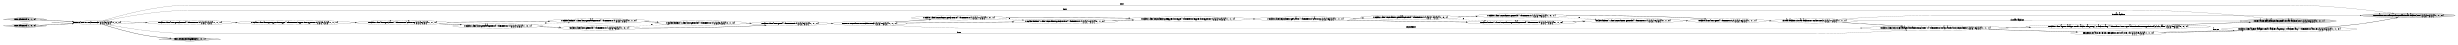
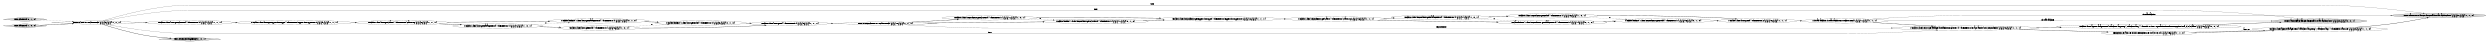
(56, 21) -> (56, 21)
(870, 23) -> (885, 23)
